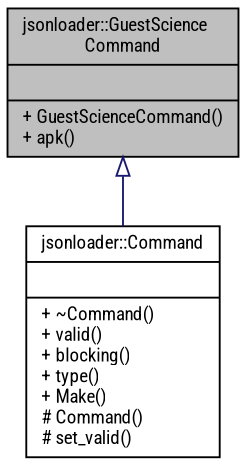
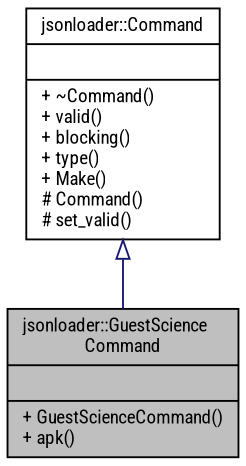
(123, 201) -> (123, 284)
